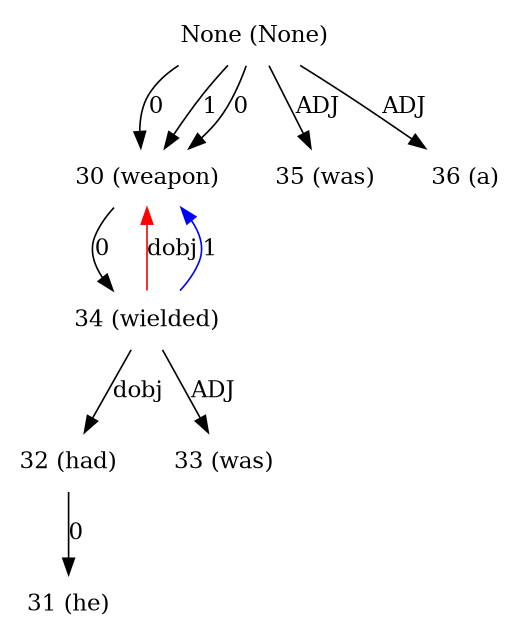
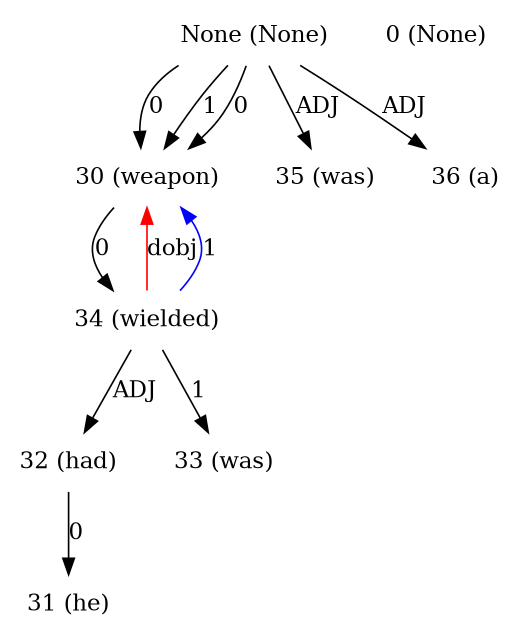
none -> (436, 36)
(138, 391) -> (135, 391)
(213, 391) -> (199, 391)
